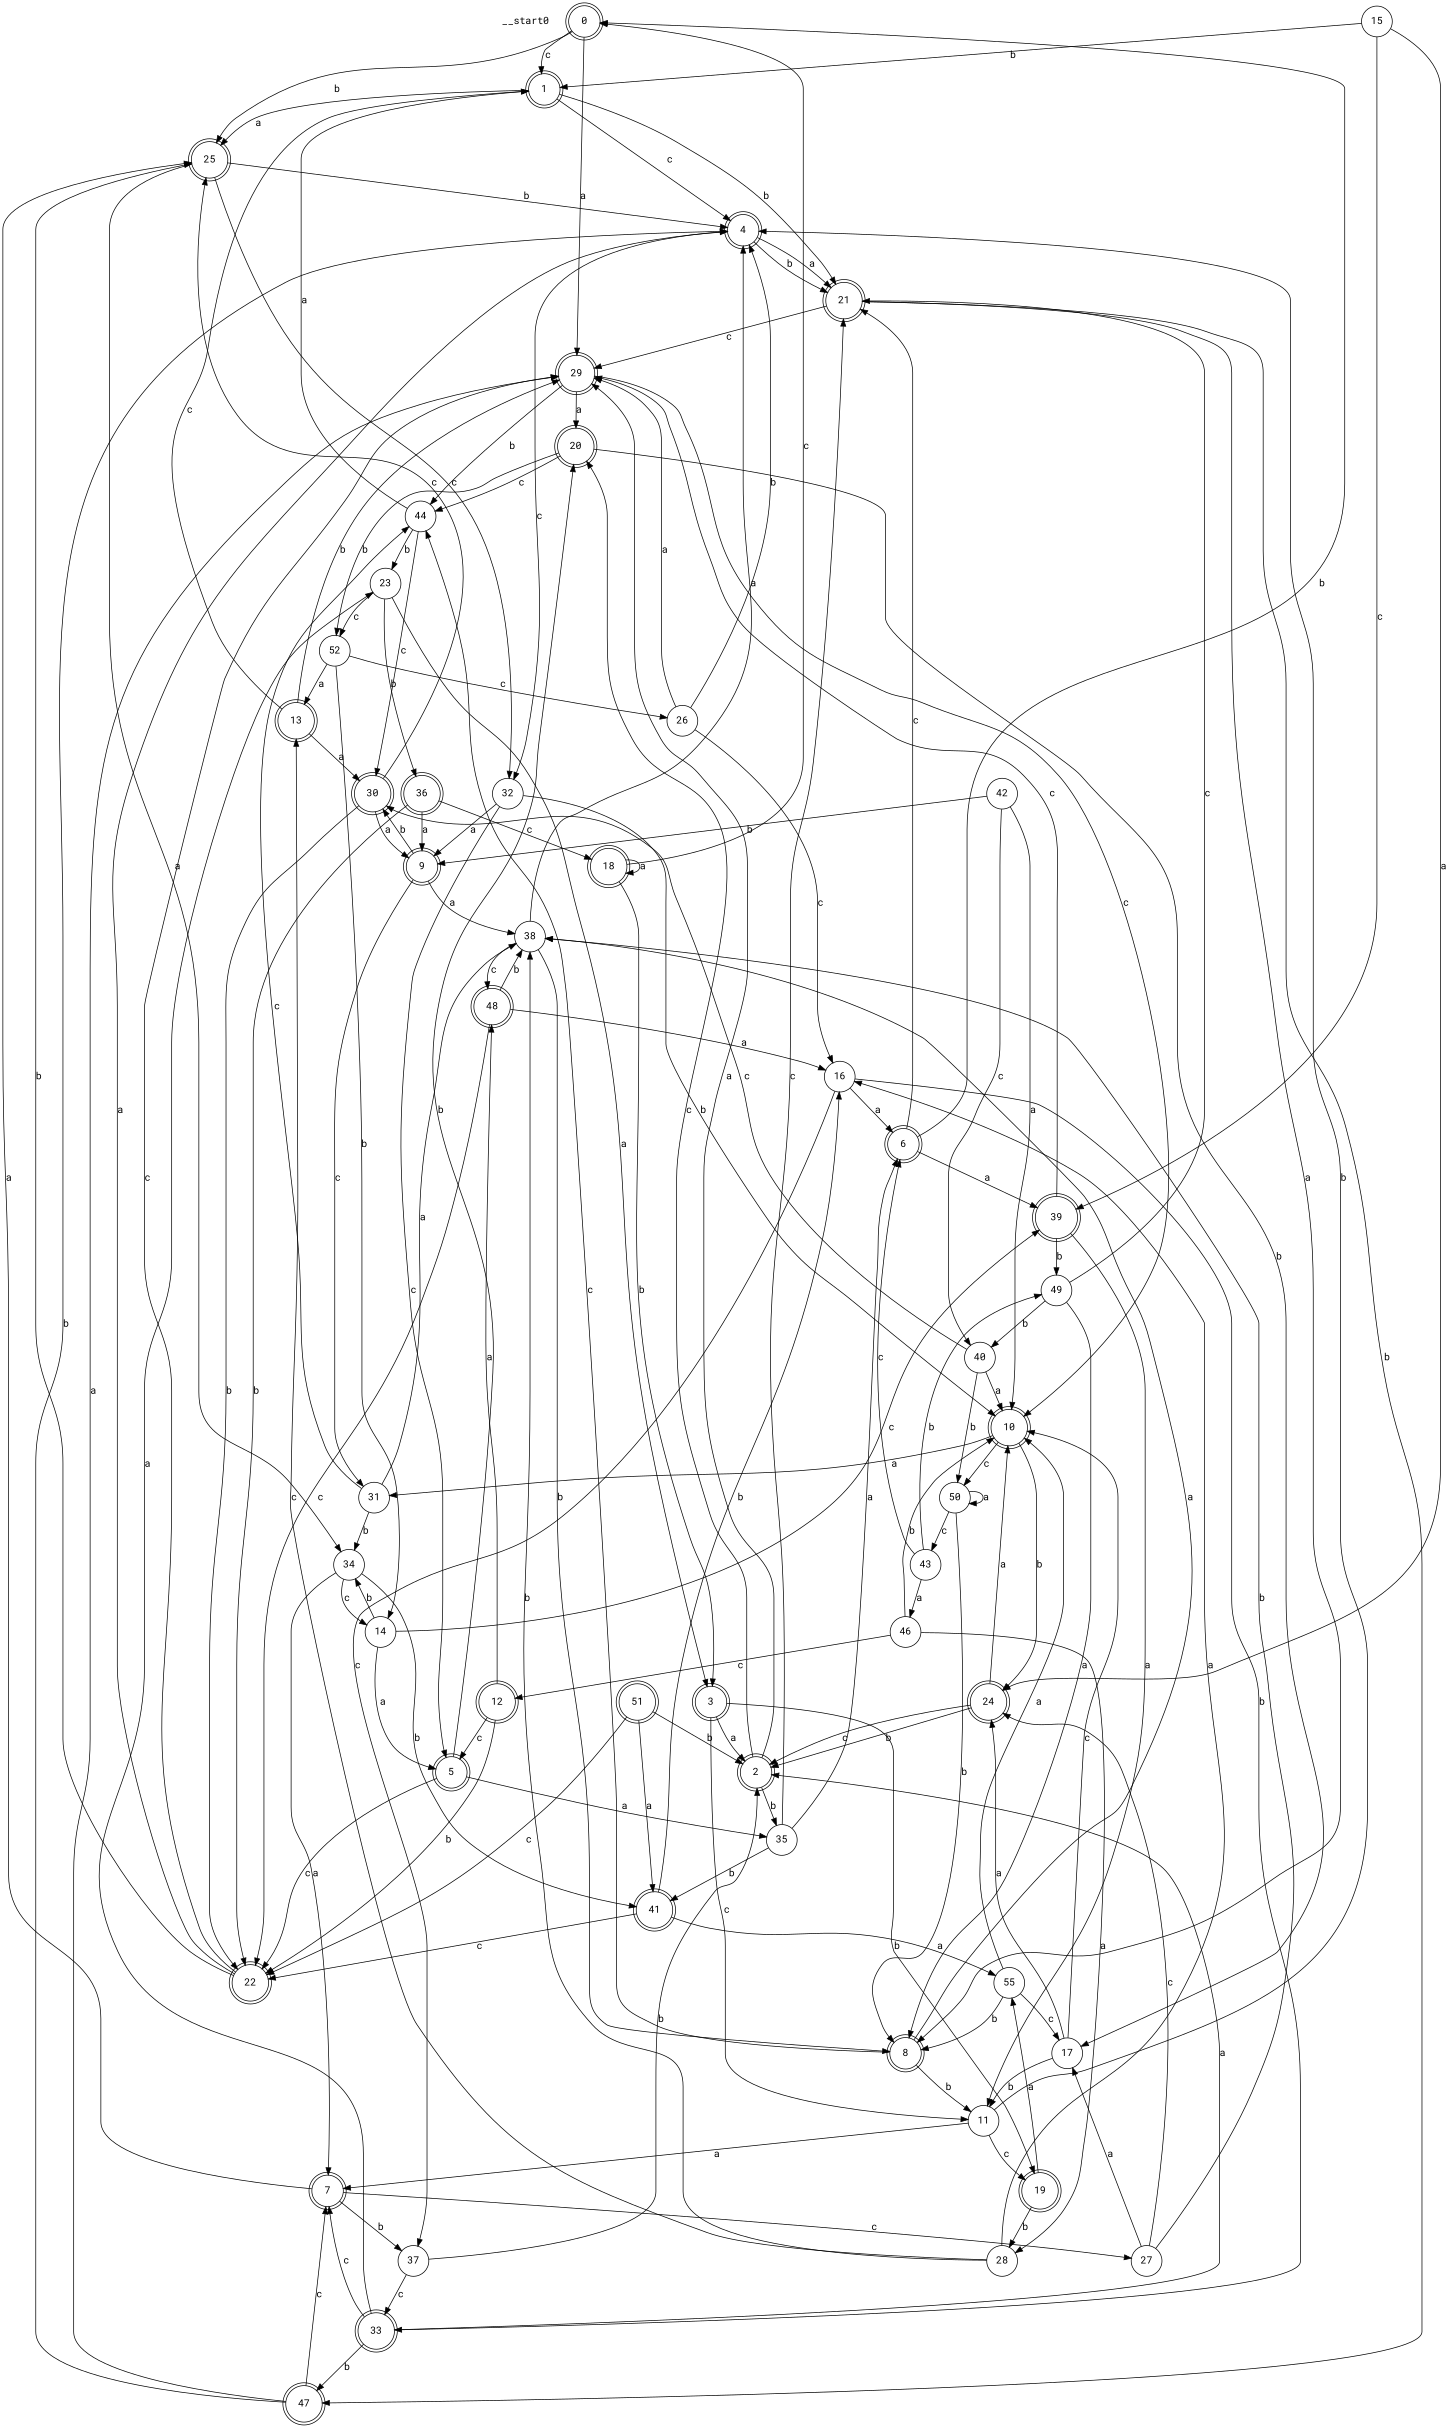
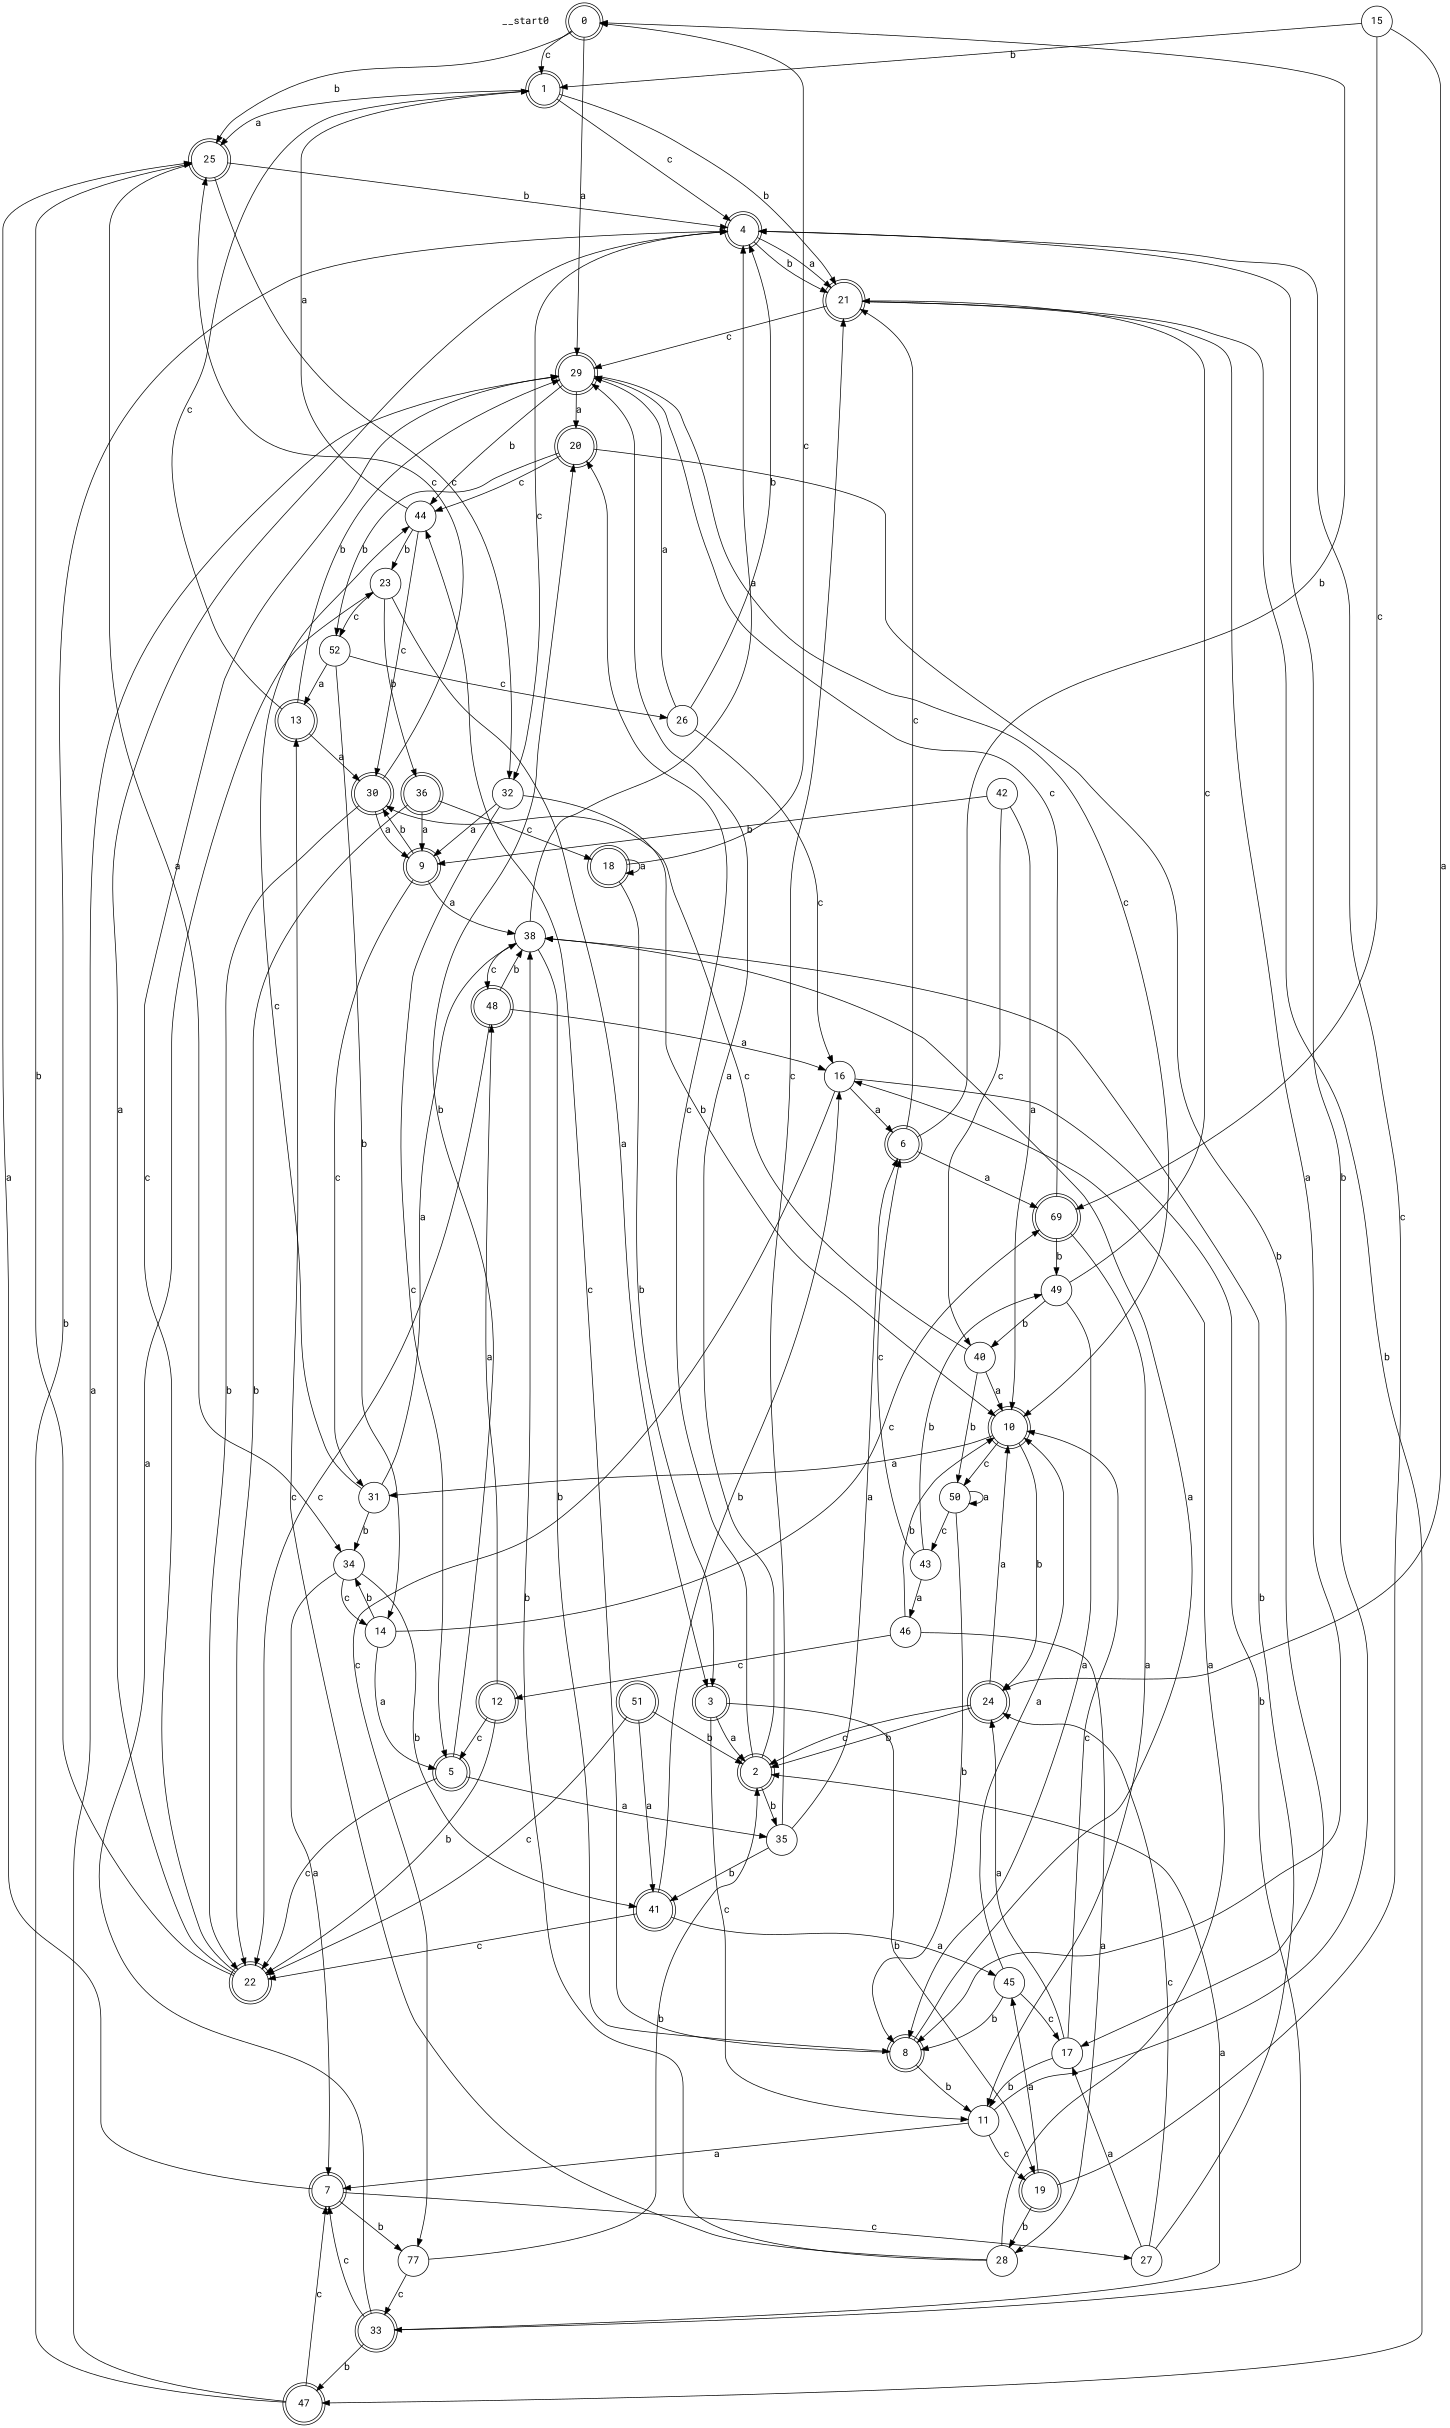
none -> (1373, 1034)
(1056, 1218) -> (1056, 1218)
(1009, 1983) -> (1009, 1983)
(413, 2261) -> (413, 2261)
